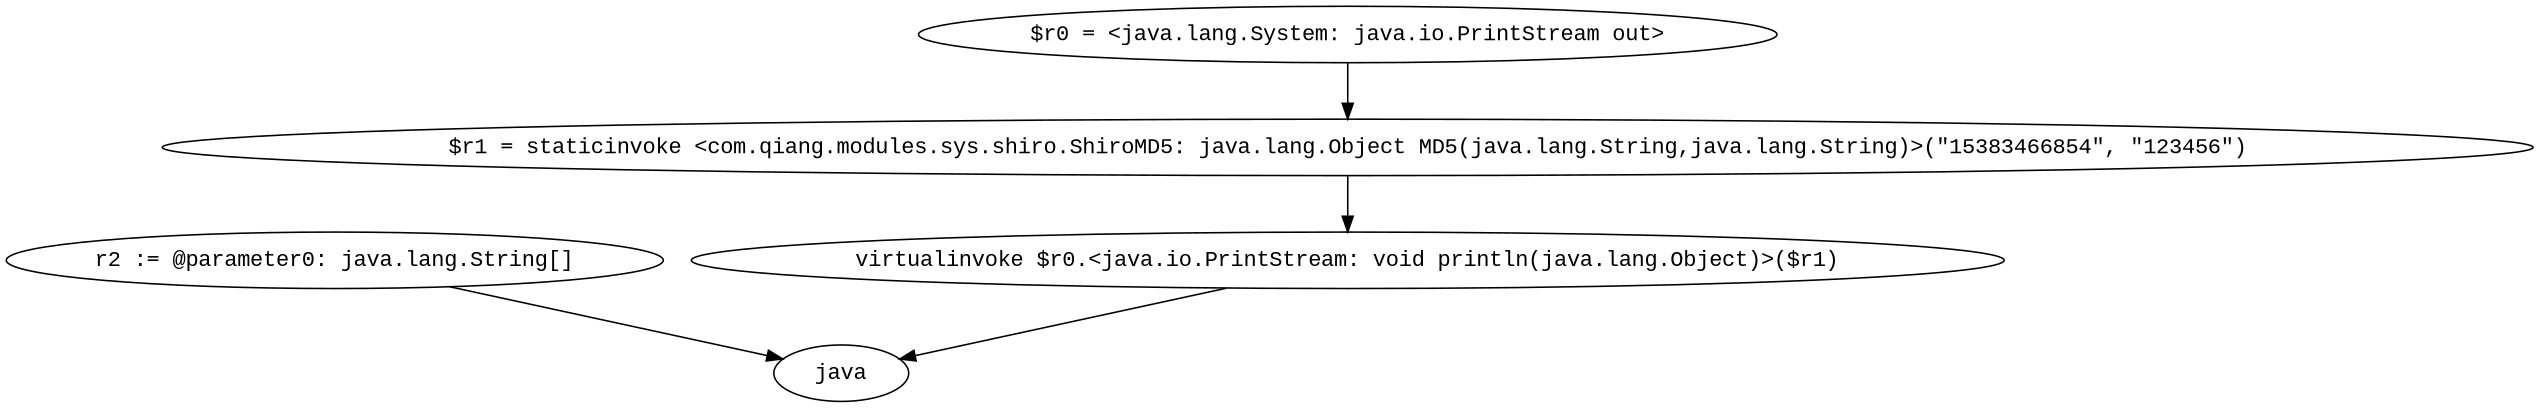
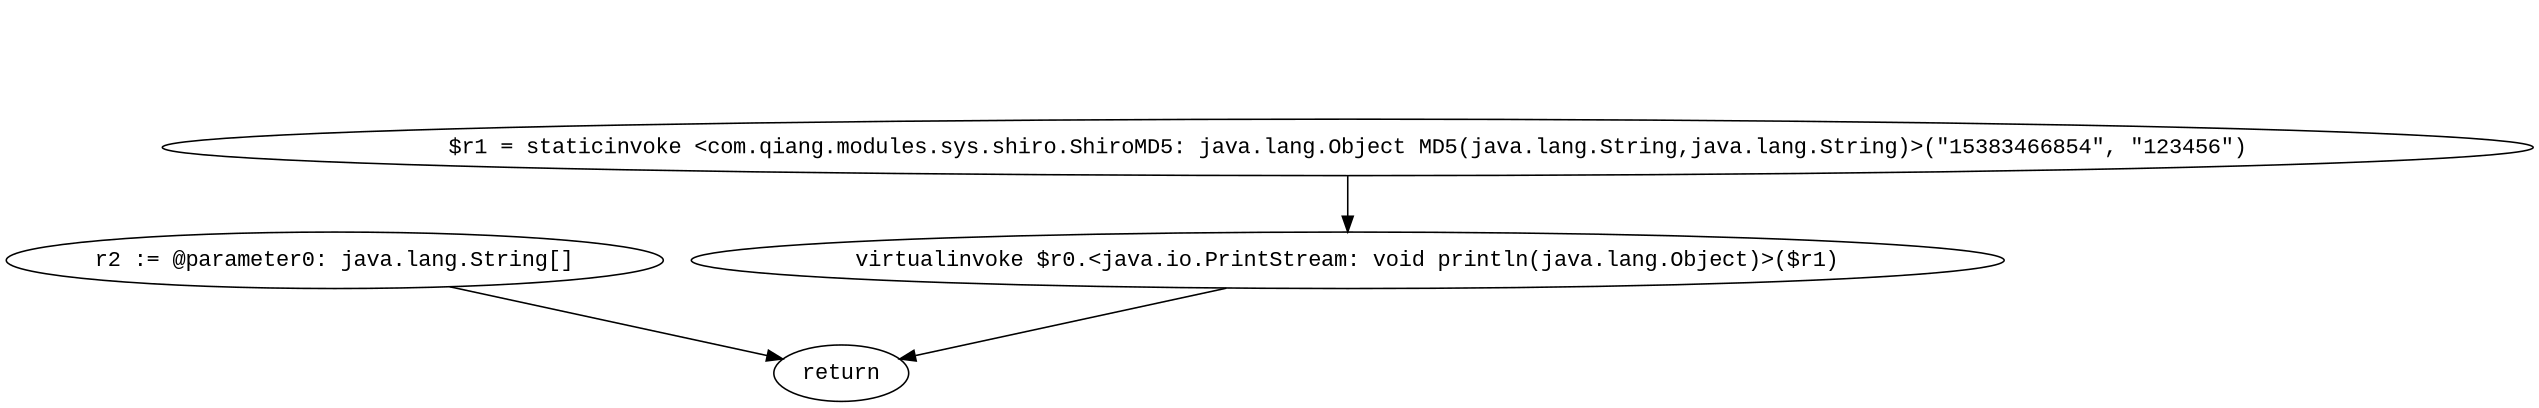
(1348, 34) -> none
(841, 373) -> (841, 373)
